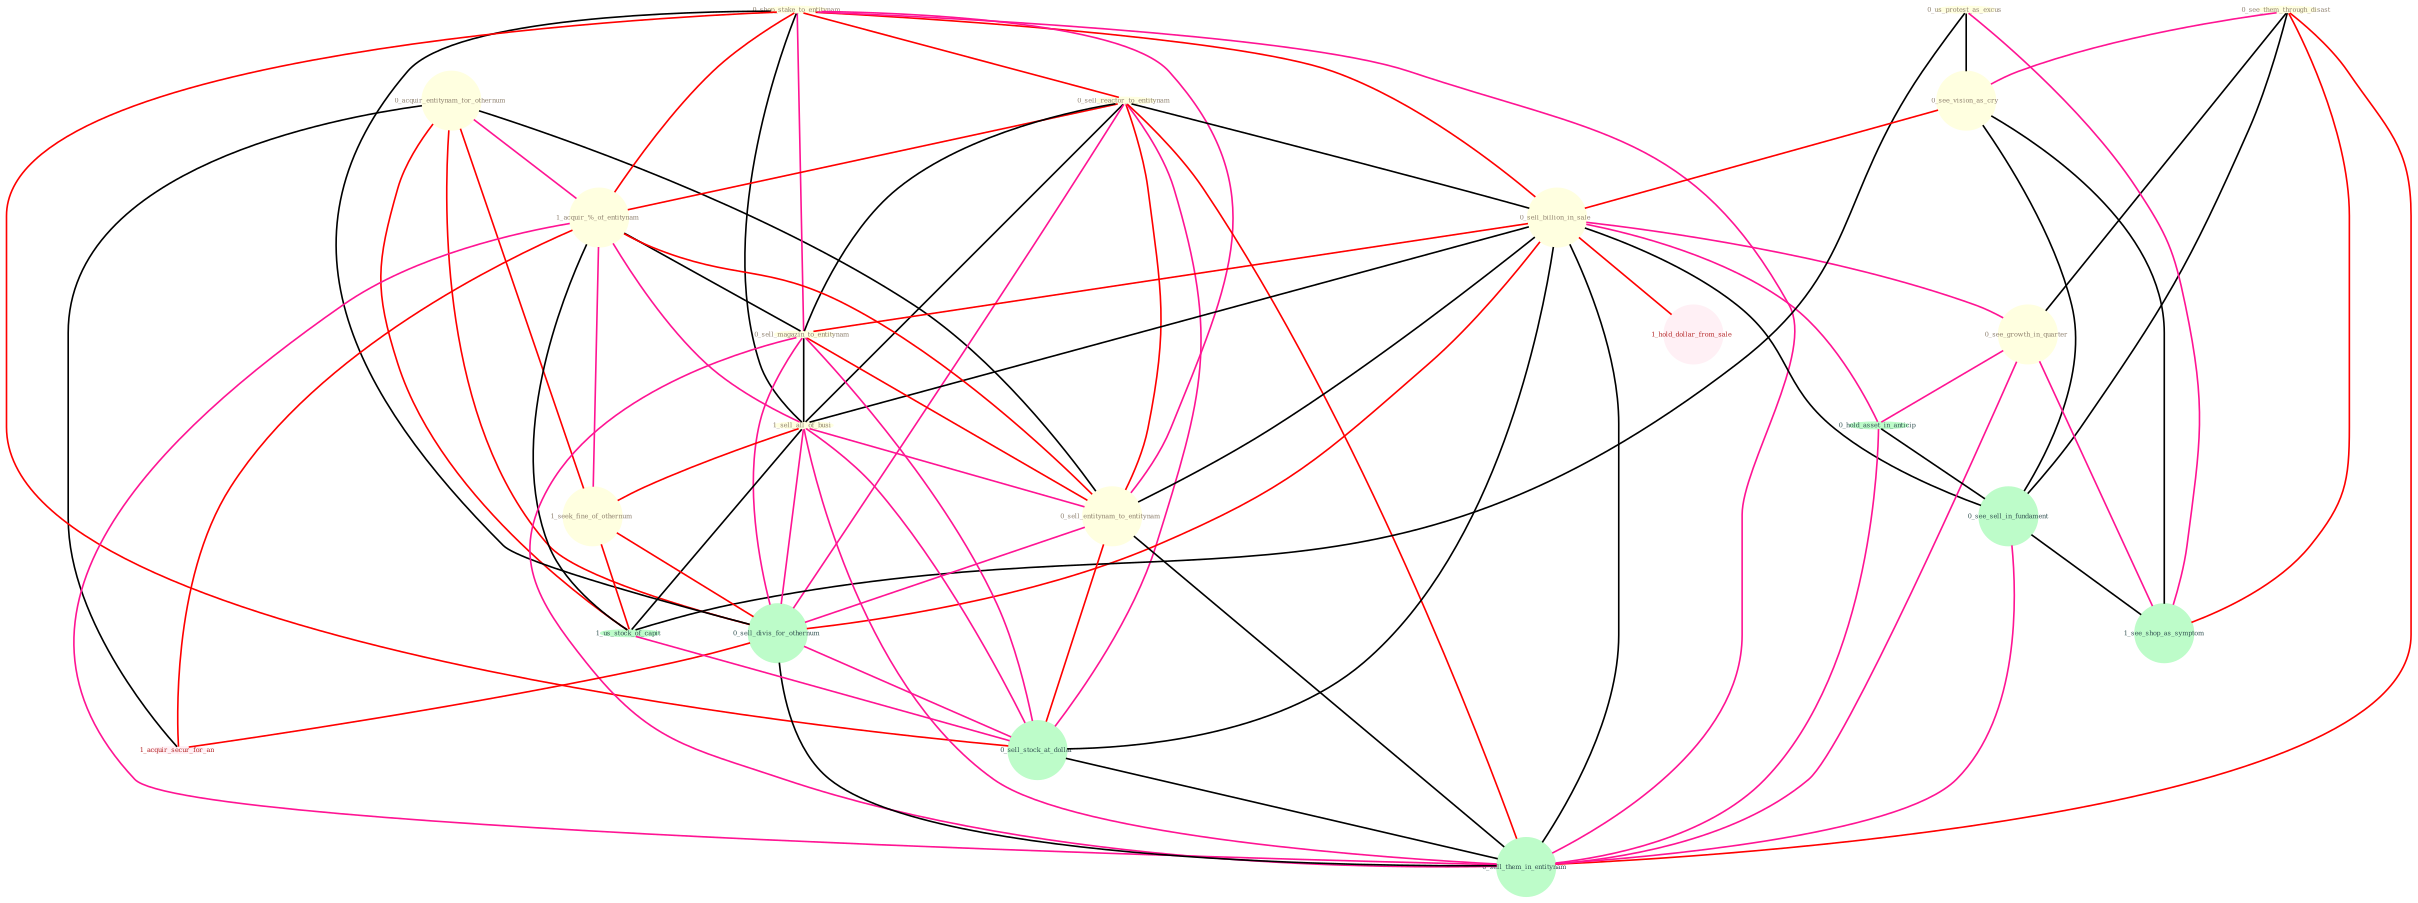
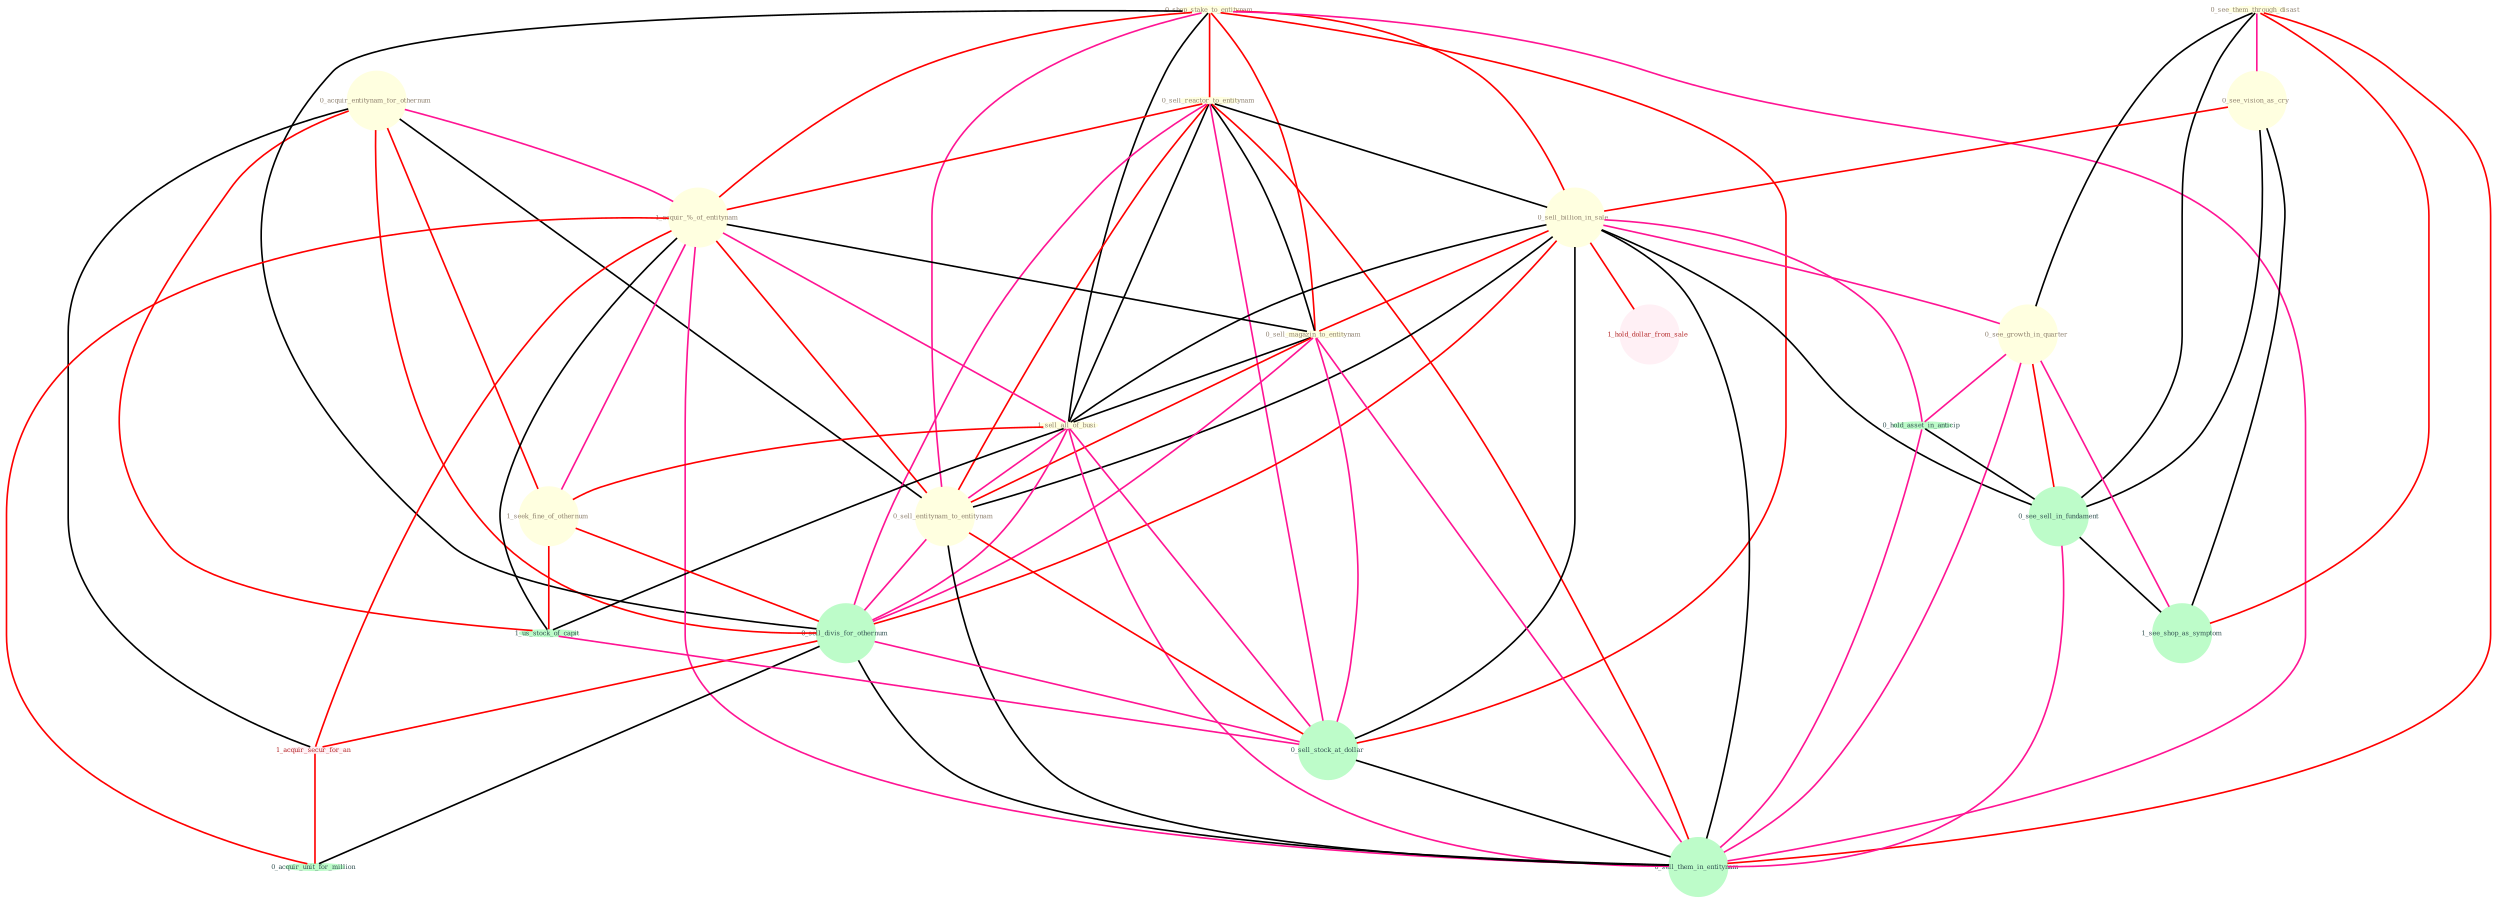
(1966, 10) -> none
(800, 156) -> (1291, 162)
none -> (2043, 425)
none -> (315, 867)
